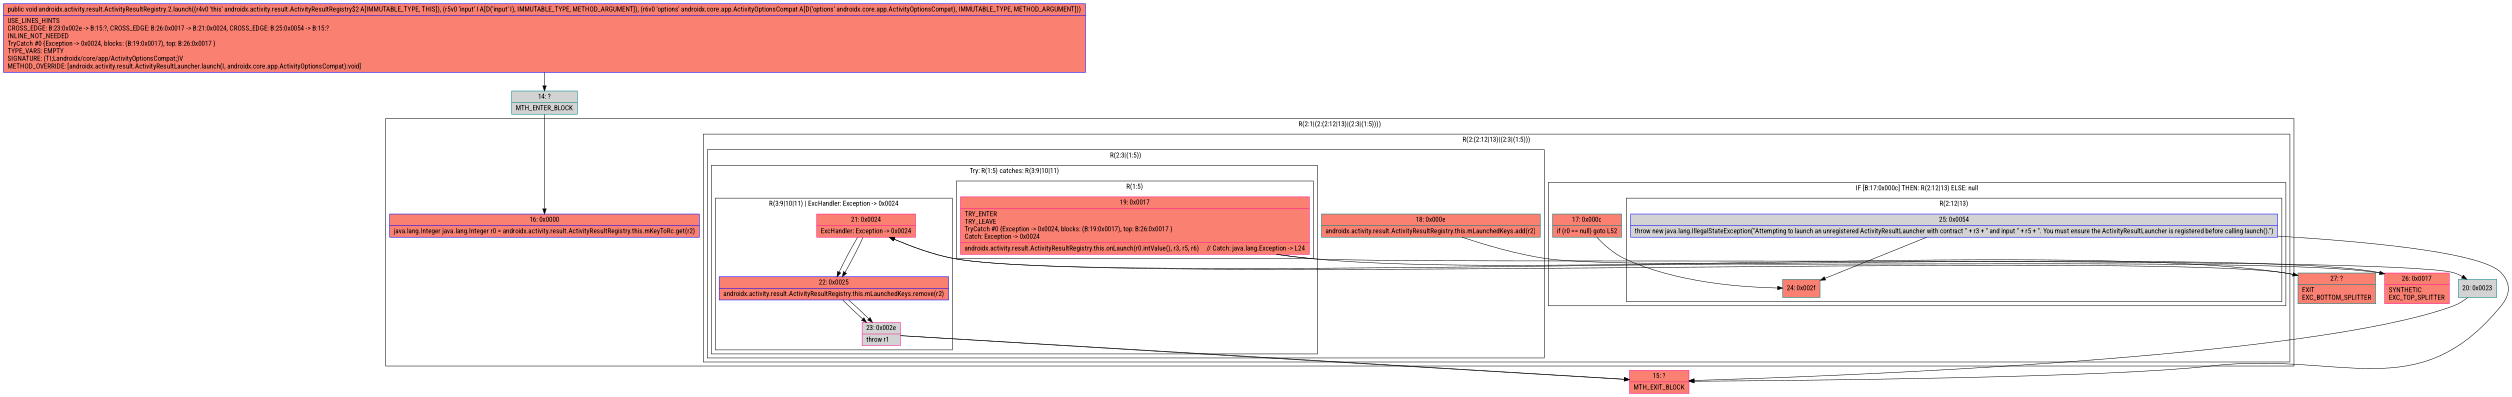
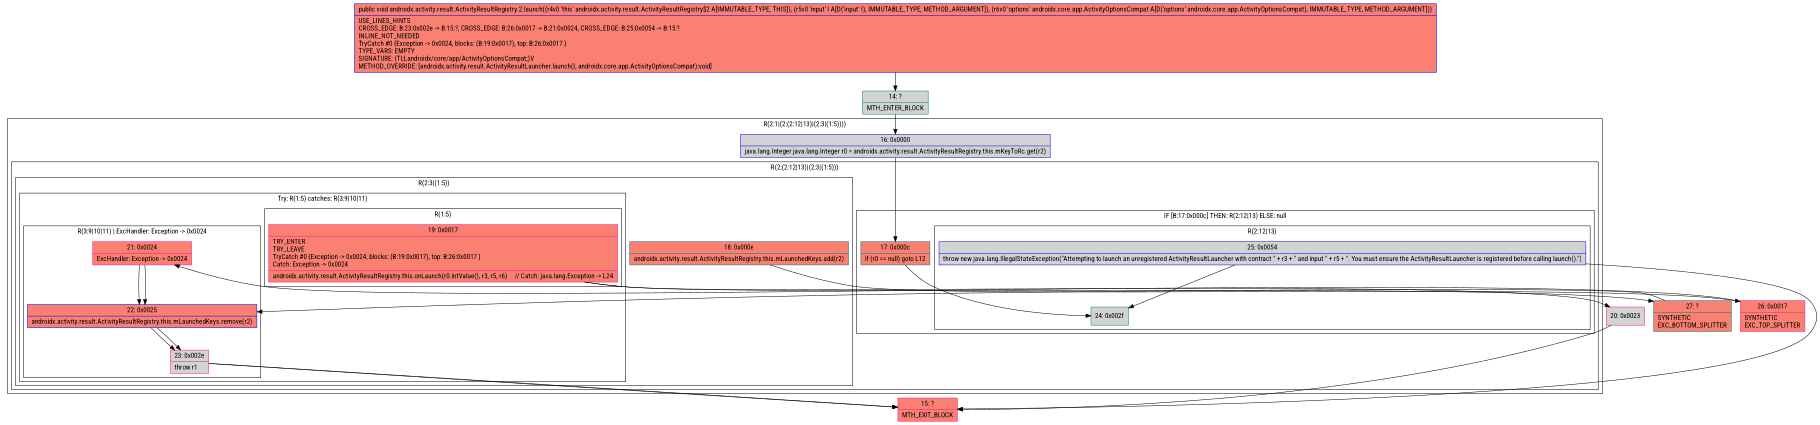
none -> (895, 197)
(544, 226) -> (895, 146)
(1587, 231) -> (895, 259)
(1594, 268) -> (894, 294)
(1801, 288) -> (1110, 316)
(2477, 288) -> (1625, 316)
(2308, 290) -> (1675, 318)
